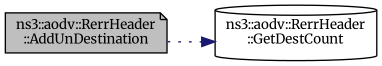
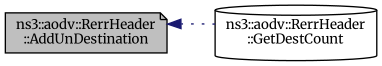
(185, 42) -> (198, 24)
